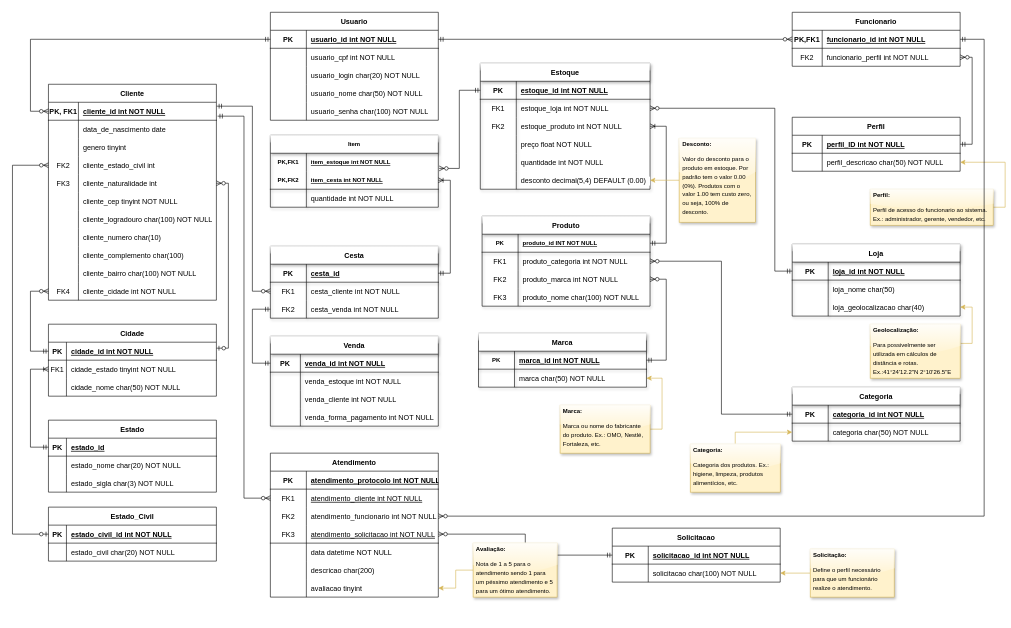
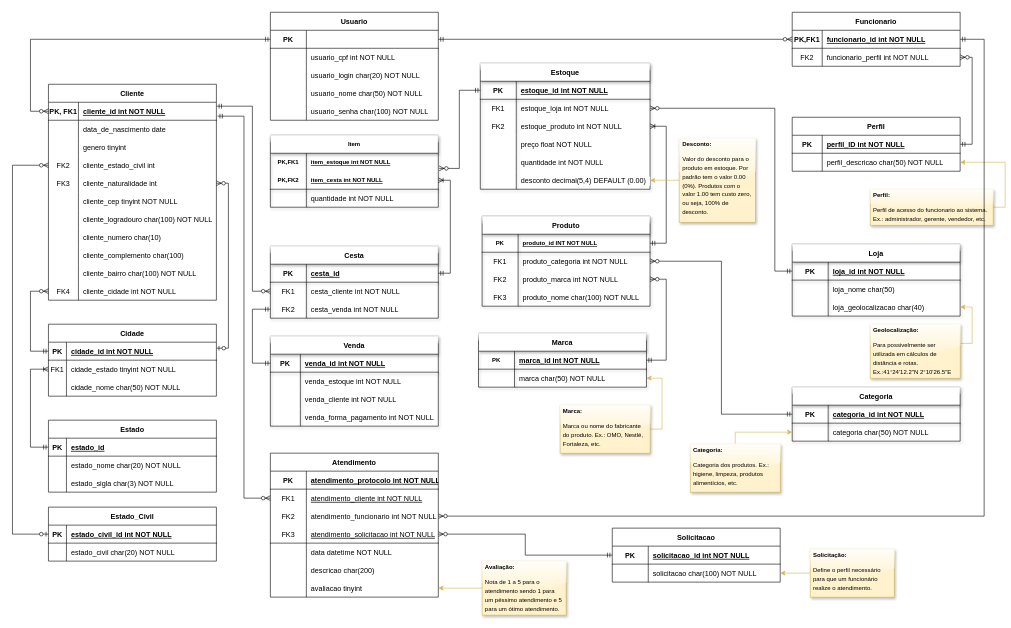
(372, 39) -> none
(515, 570) -> (524, 588)
